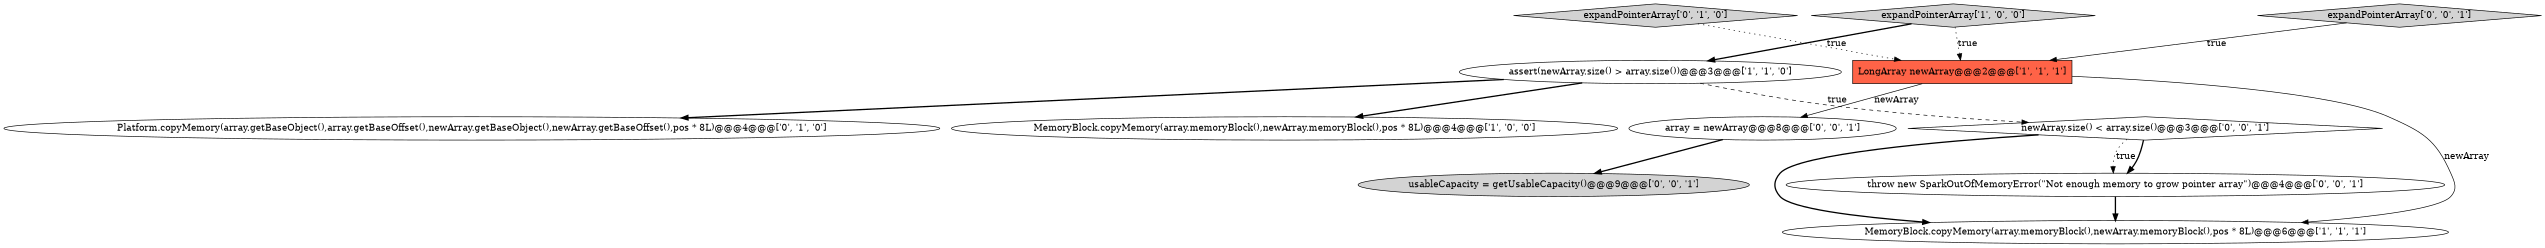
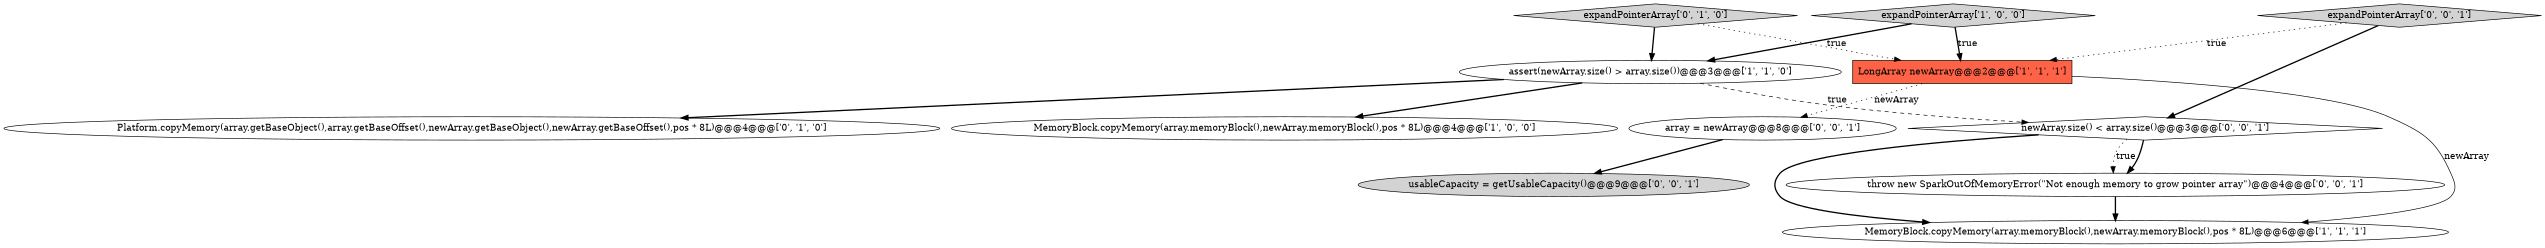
(1957, 40) -> (1957, 40)
none -> (1653, 41)
(2202, 41) -> (2202, 41)
none -> (2276, 70)
(1865, 100) -> (1865, 100)
